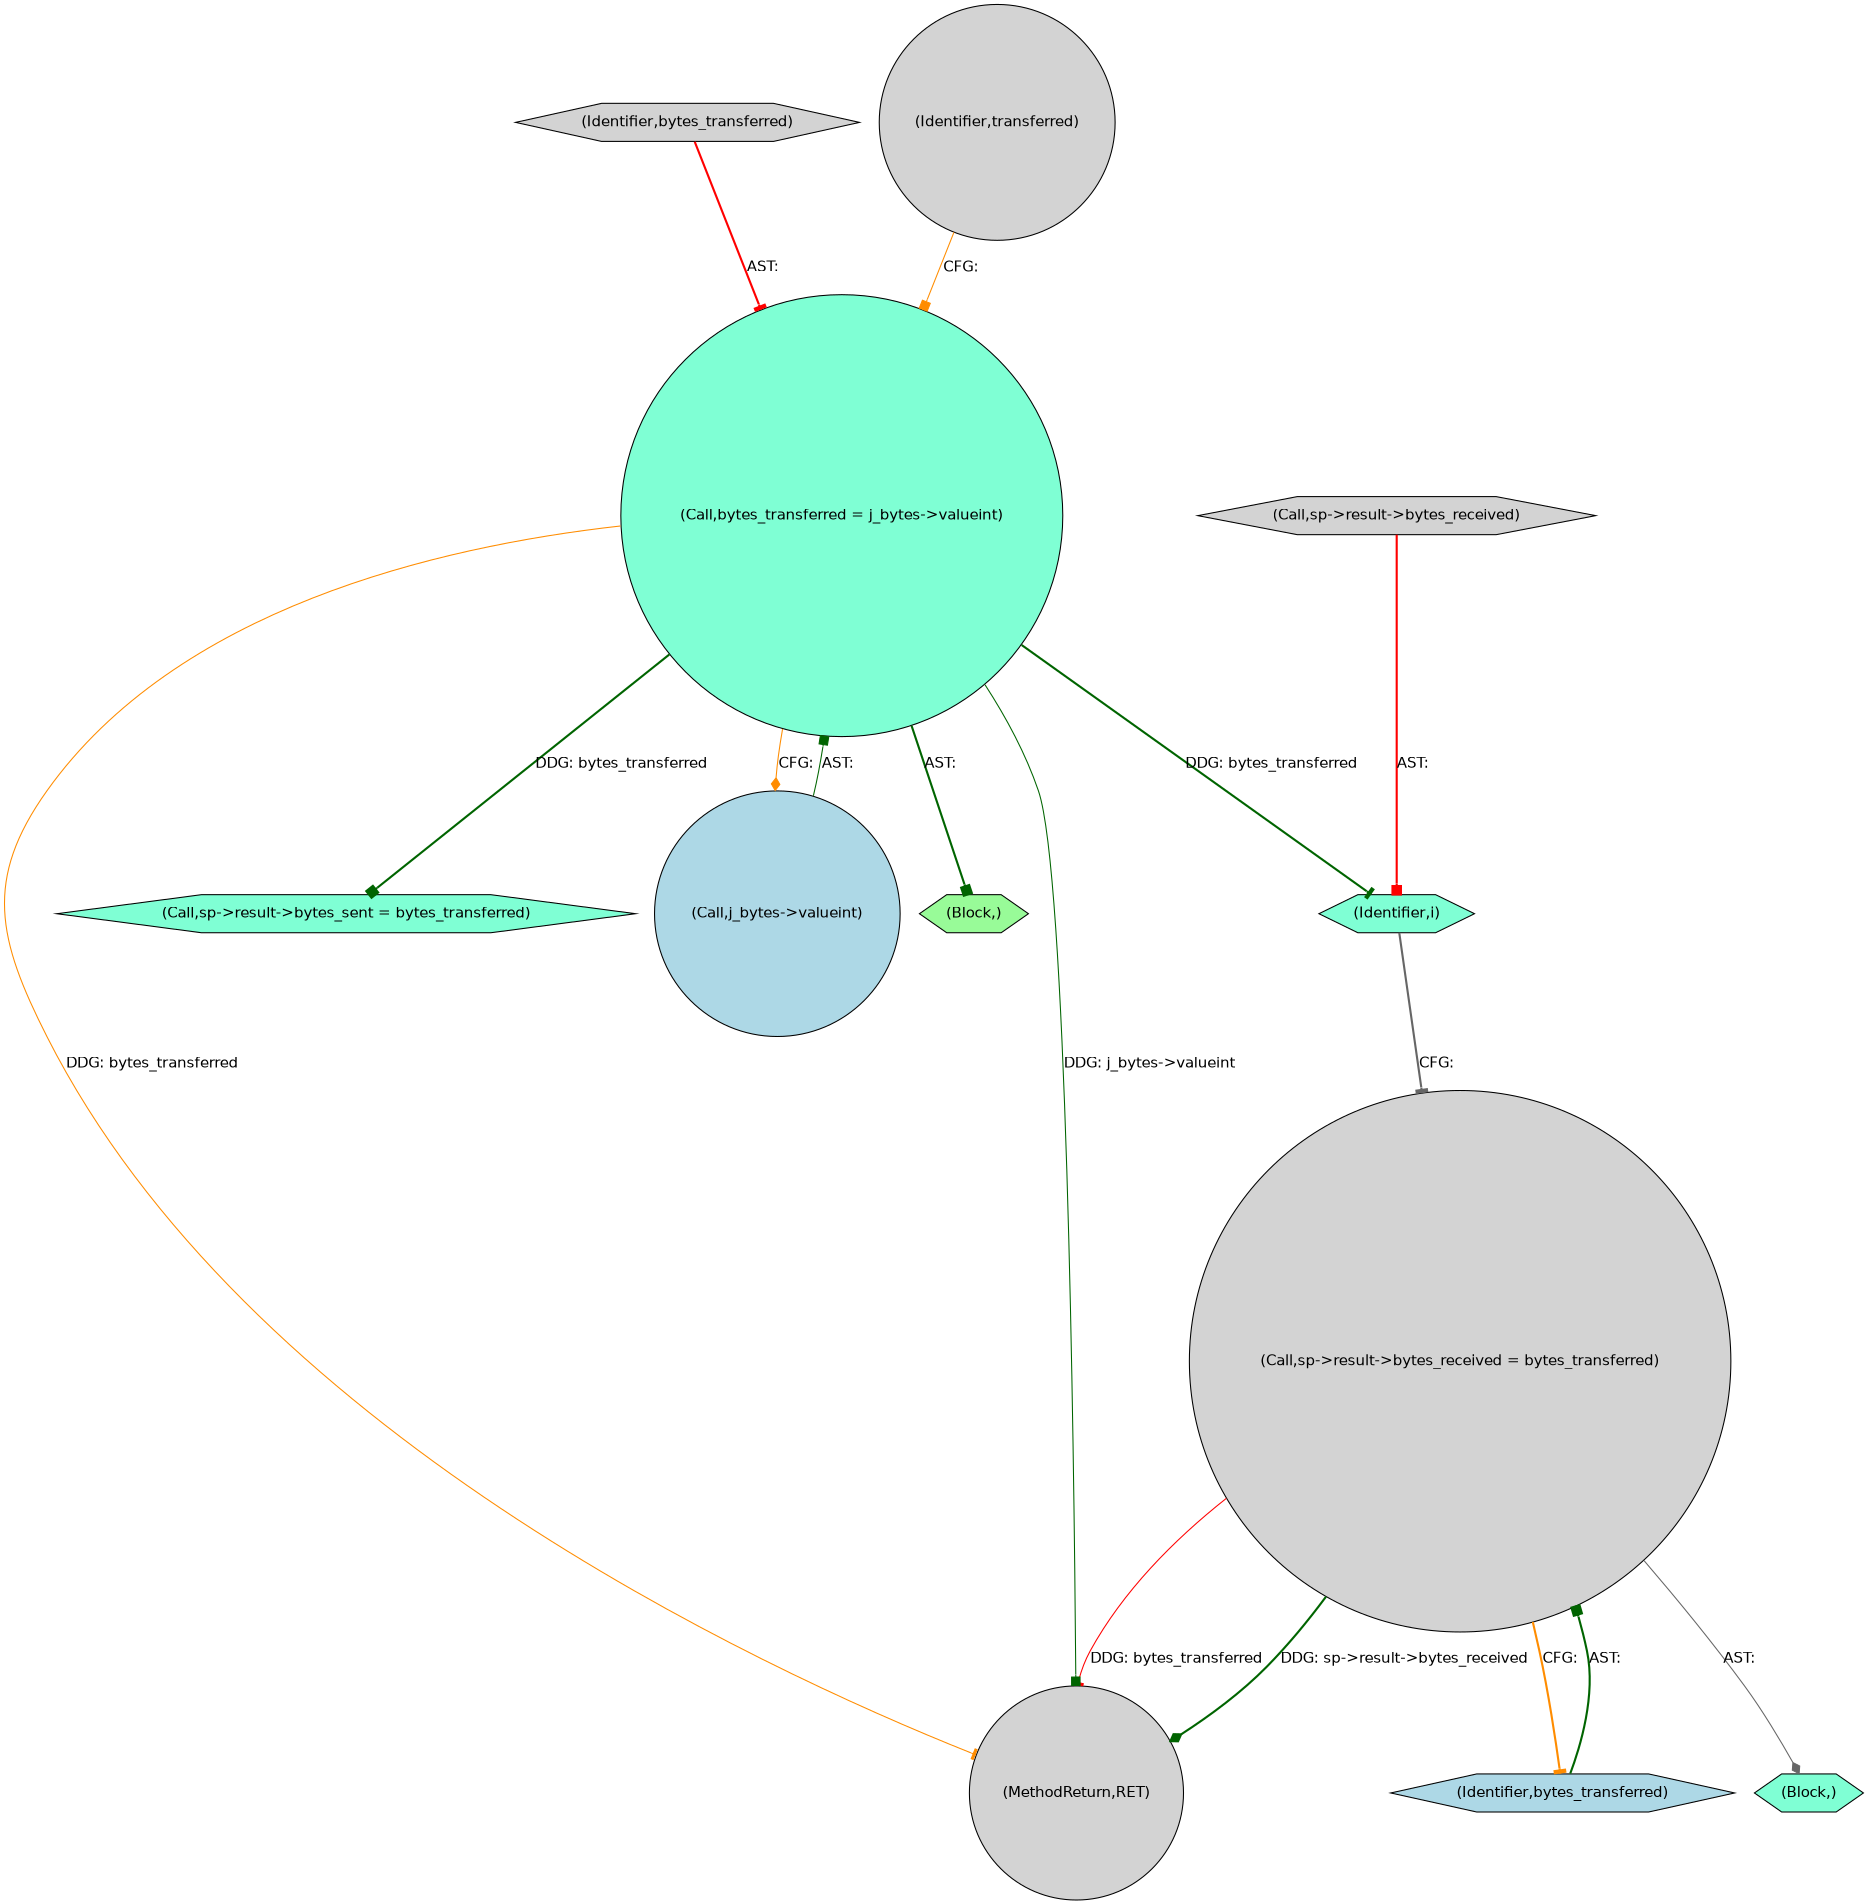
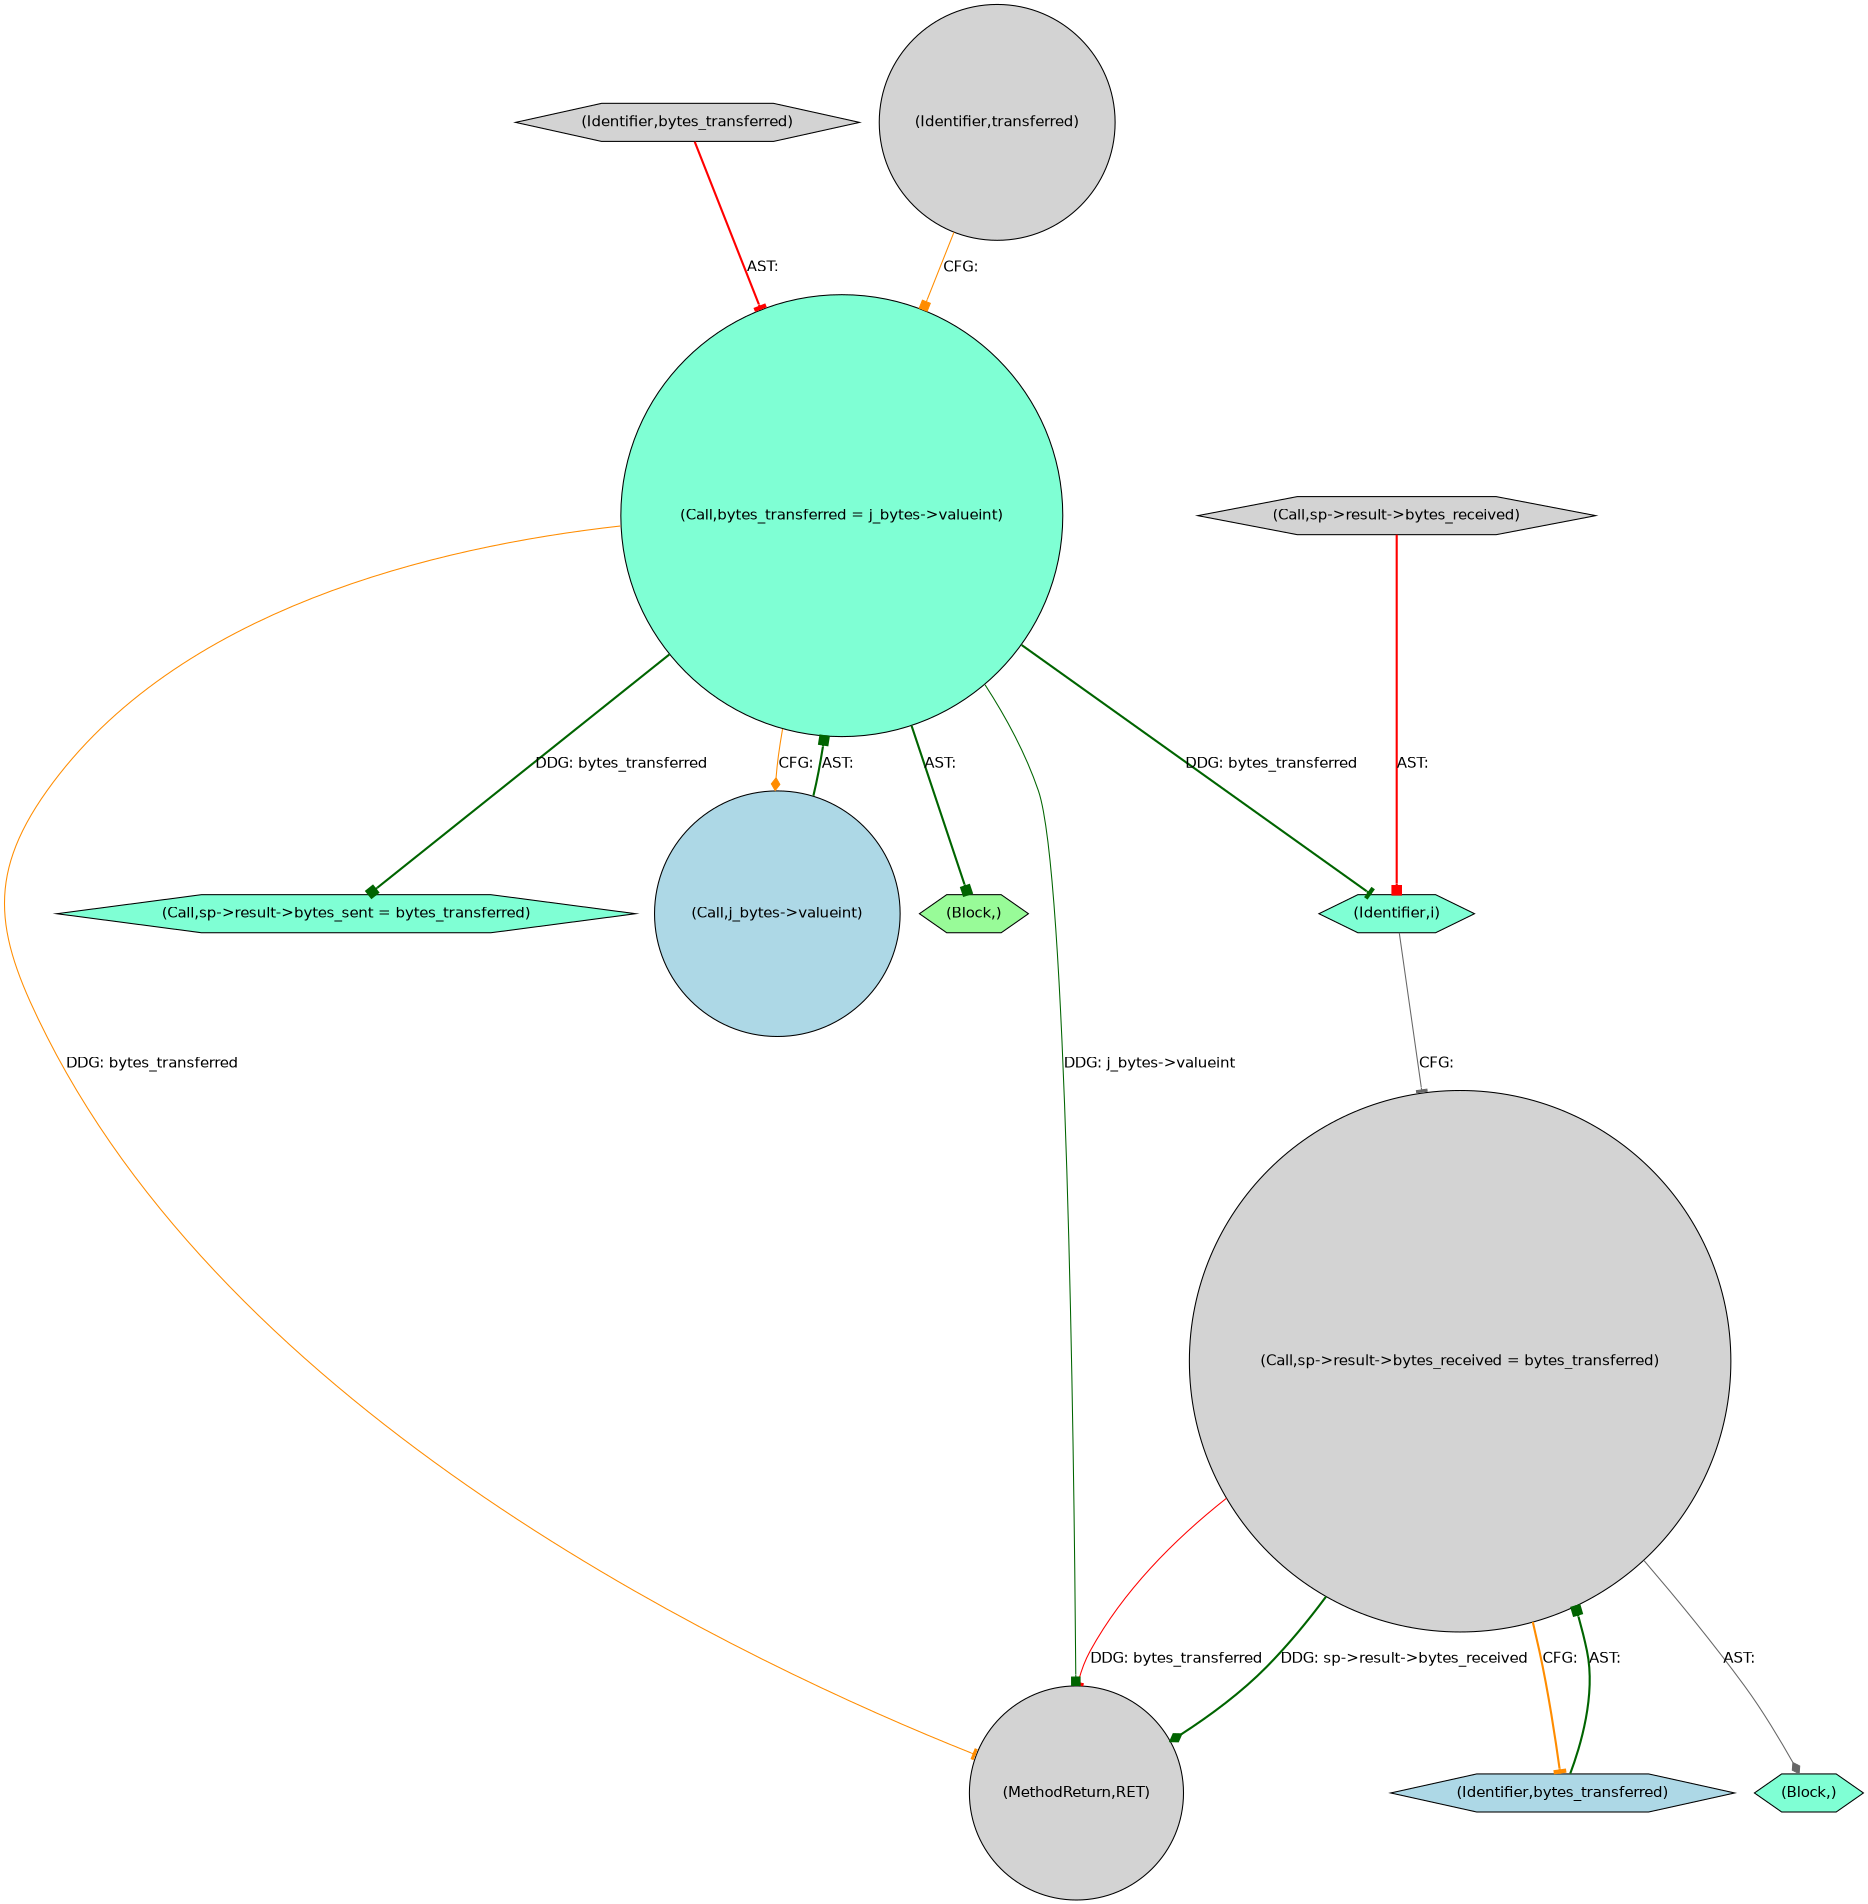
(819, 772) -> (819, 772)
(1410, 1010) -> (1410, 1010)
